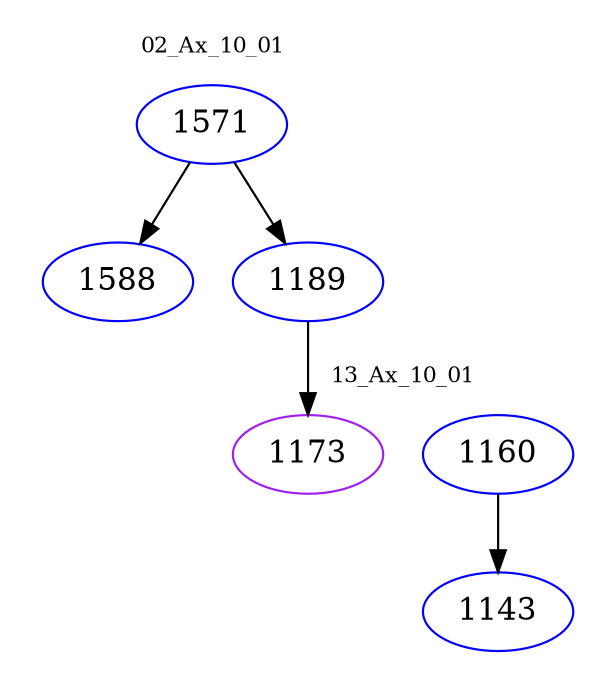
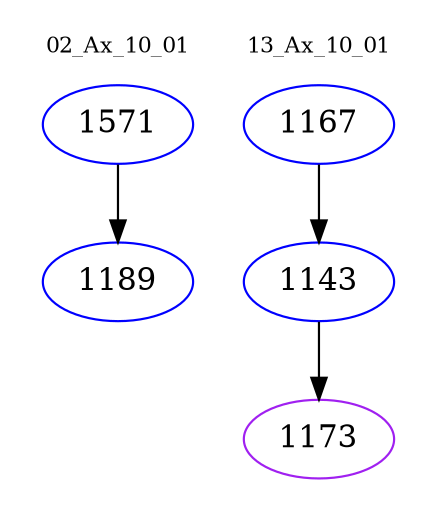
(118, 282) -> none
(308, 369) -> (319, 350)
(498, 454) -> (319, 125)
